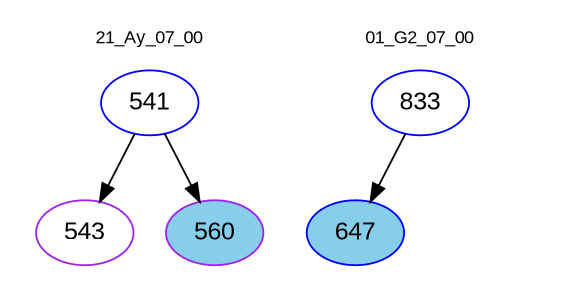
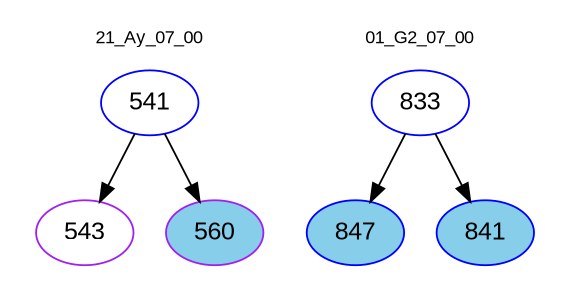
(355, 233) -> (355, 233)
none -> (485, 233)
